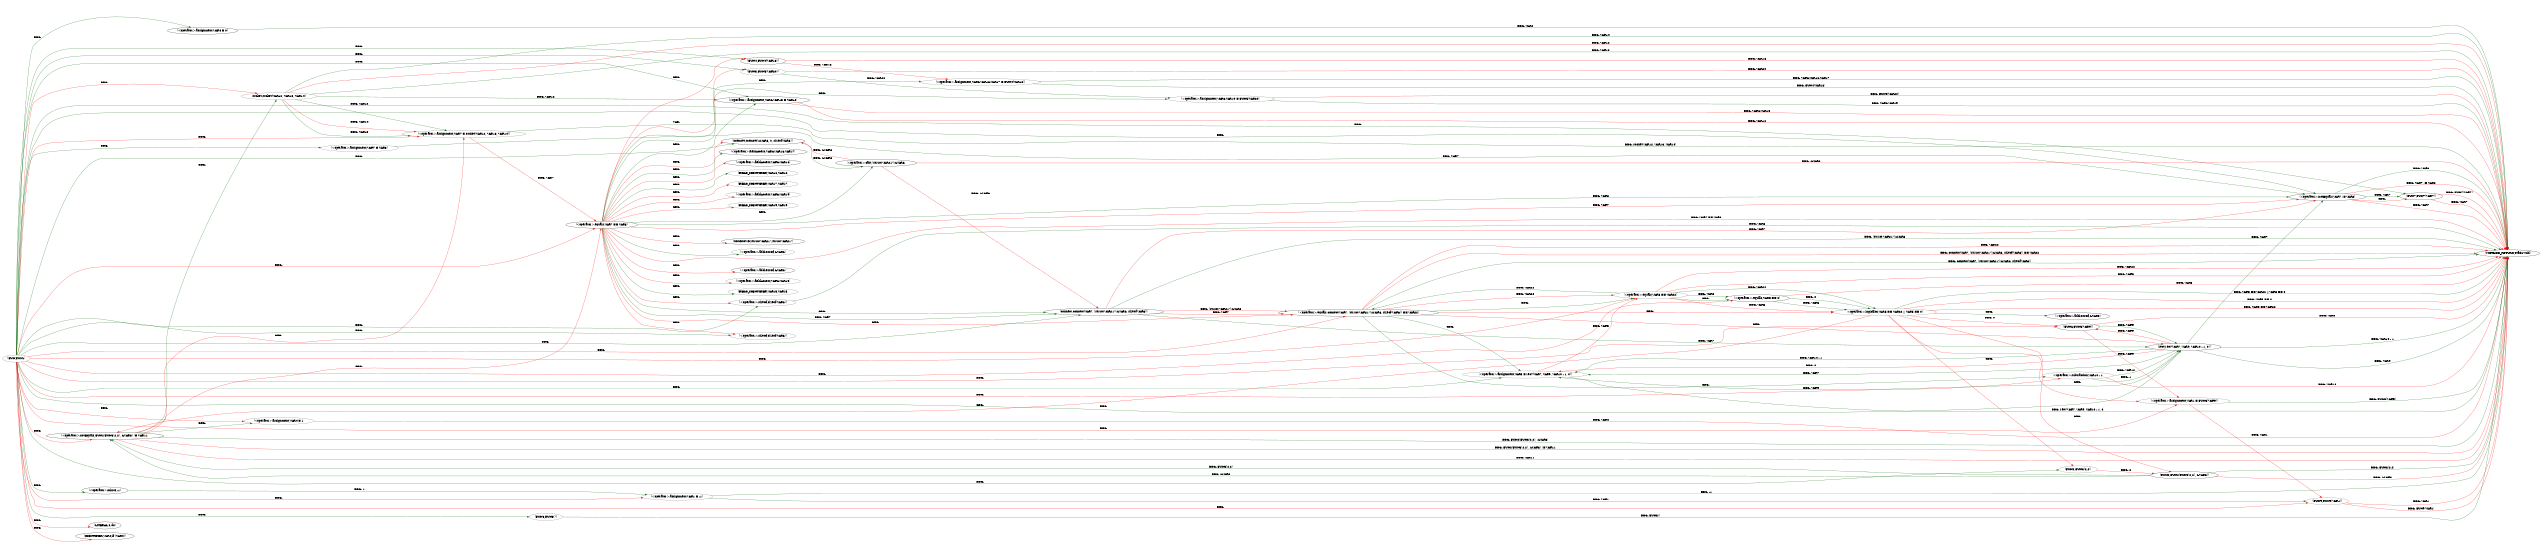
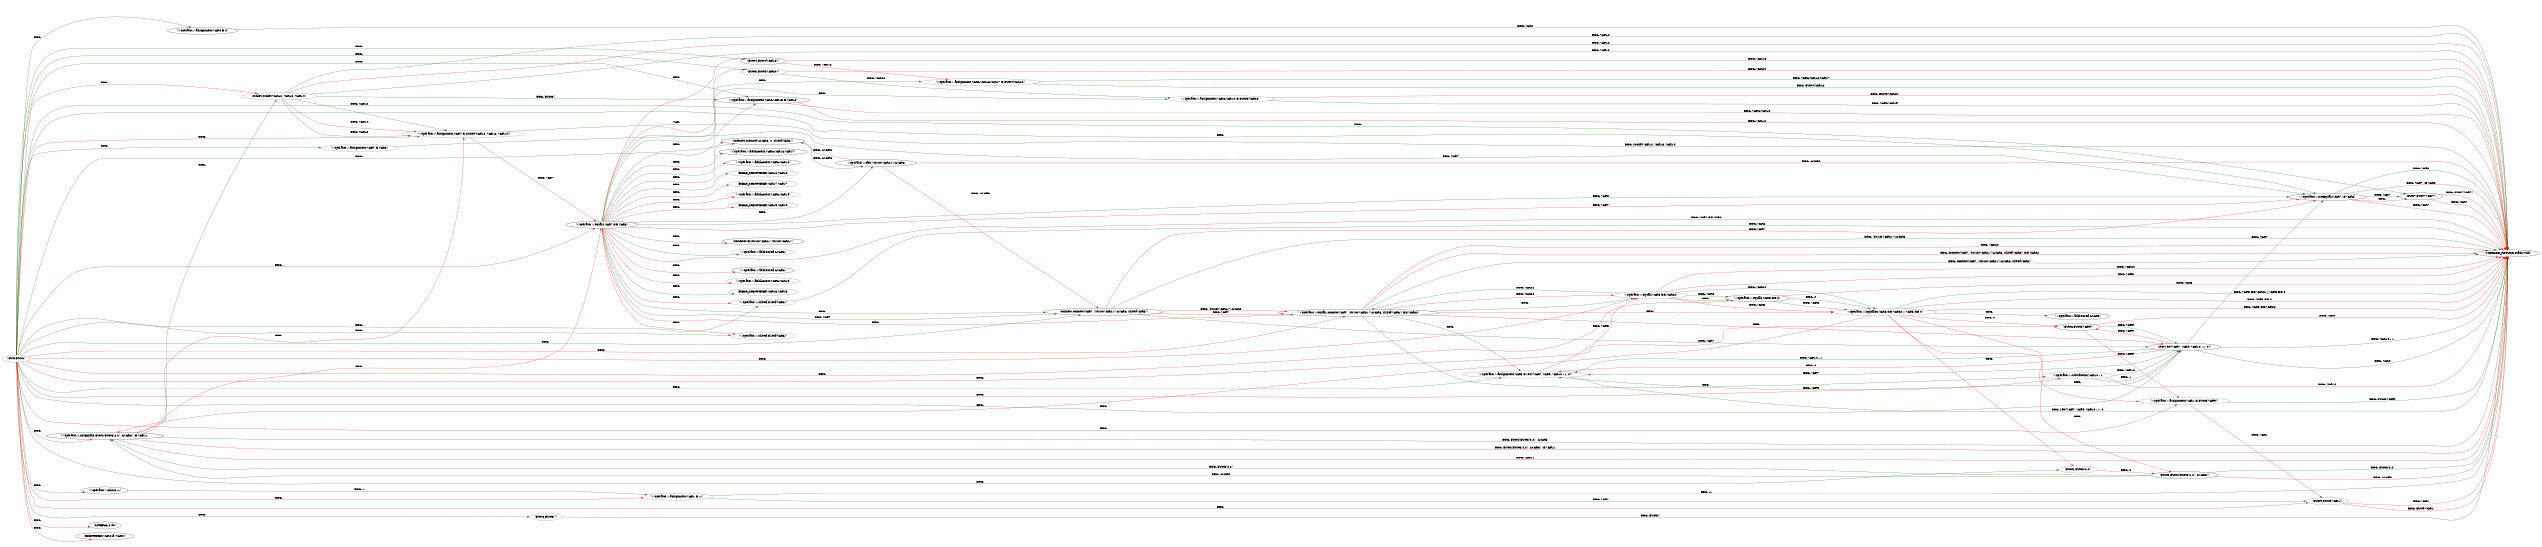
(546, 97) -> (546, 97)
(279, 421) -> none
